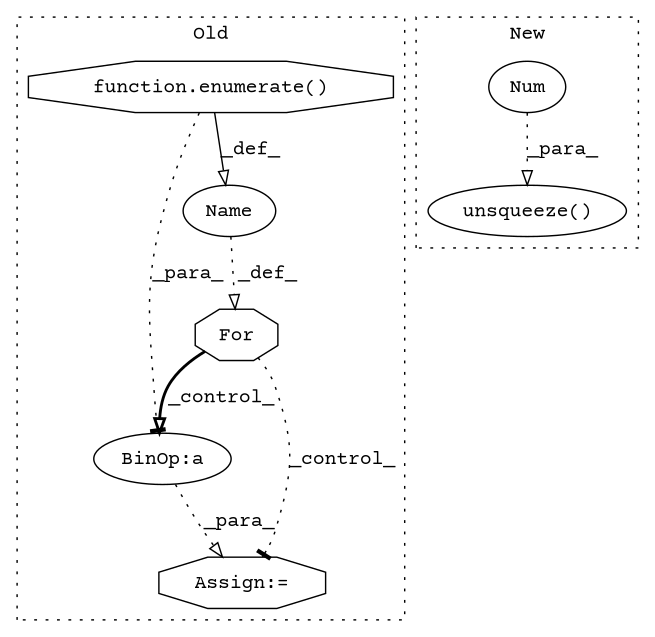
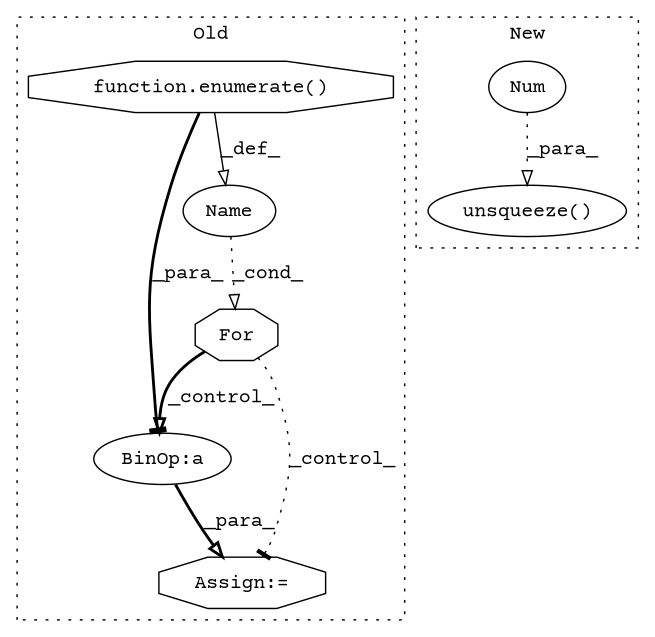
(152, 266) -> (152, 266)
(268, 273) -> (268, 273)
(194, 516) -> (194, 516)
